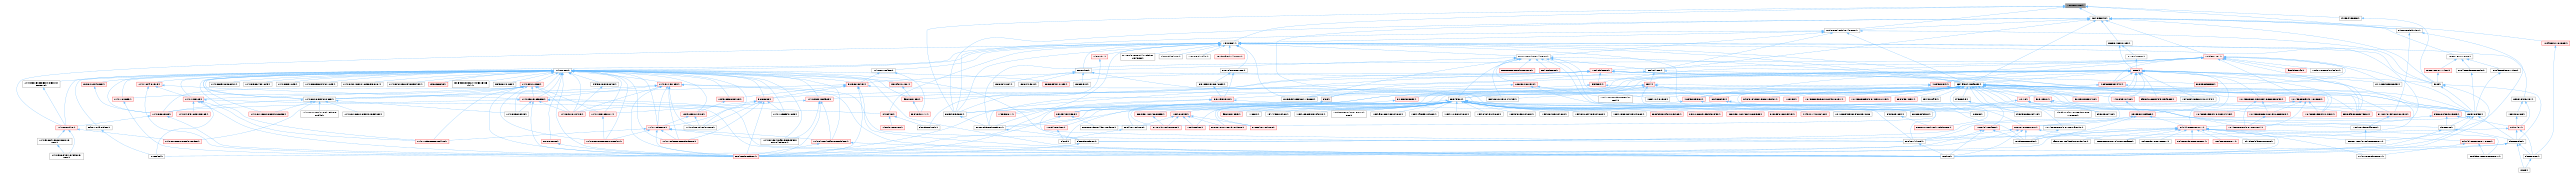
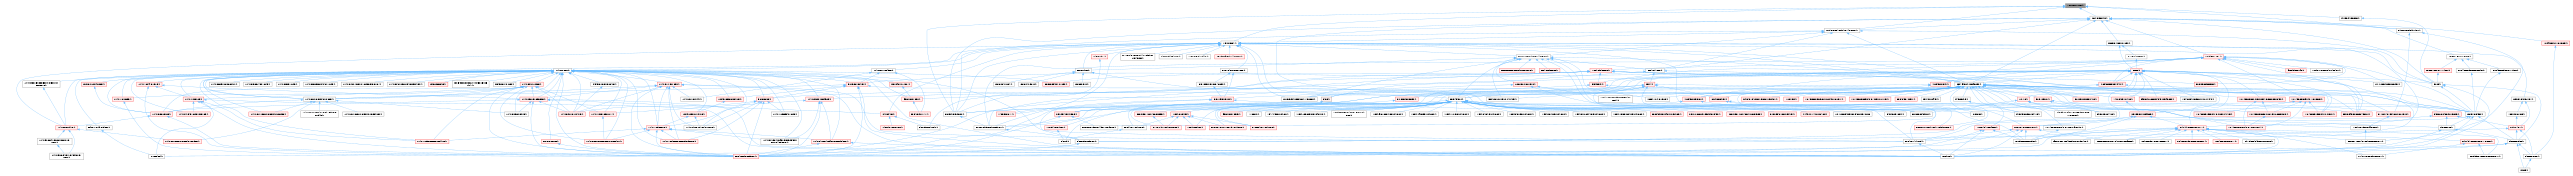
none -> (309, 73)
none -> (1286, 91)
none -> (692, 99)
(1915, 121) -> (1755, 107)
